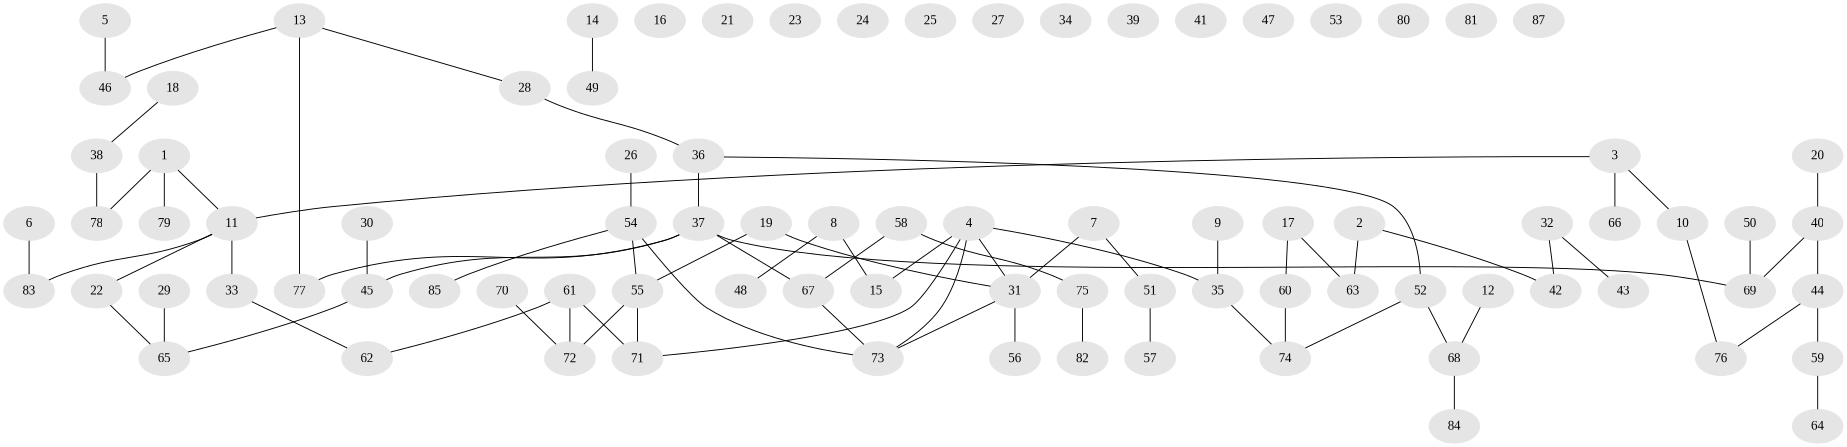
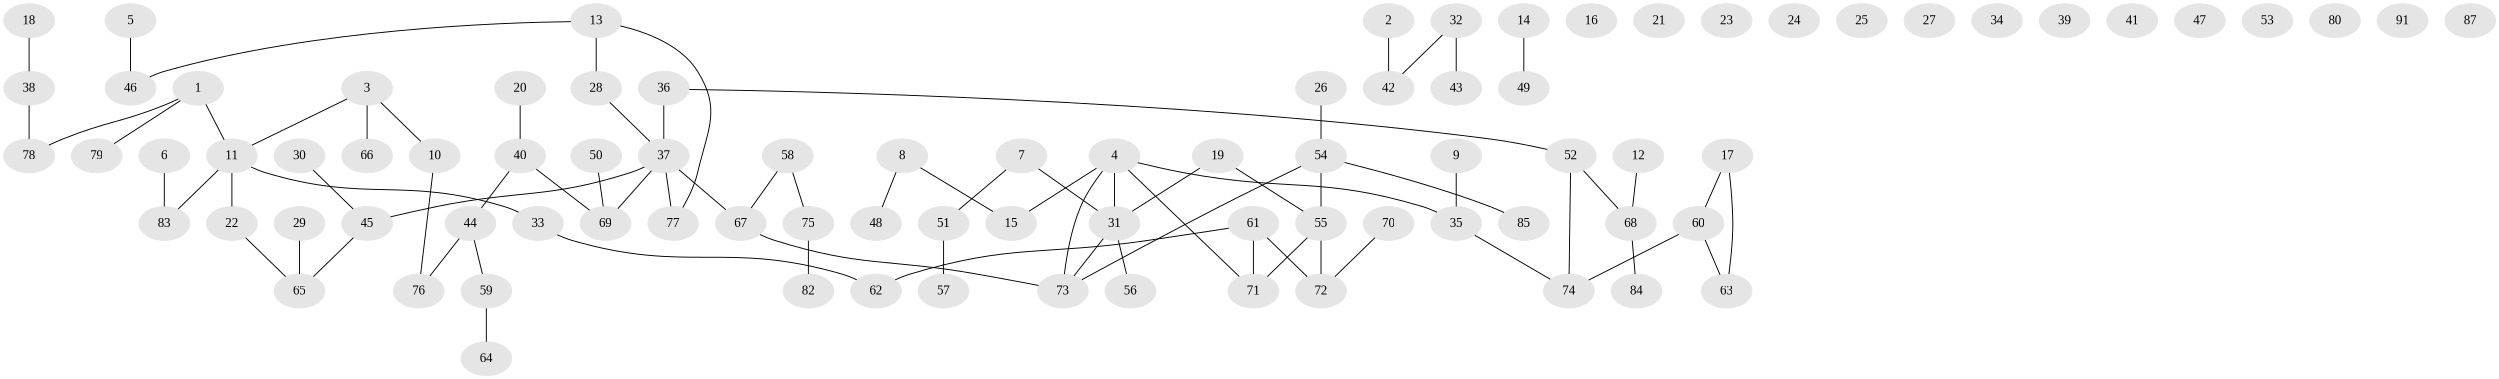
(1471, 21) -> (2403, 21)
(612, 122) -> (630, 122)
(1356, 257) -> (1713, 257)
